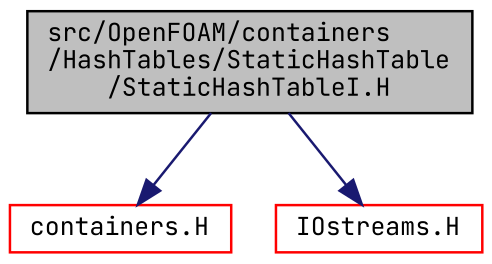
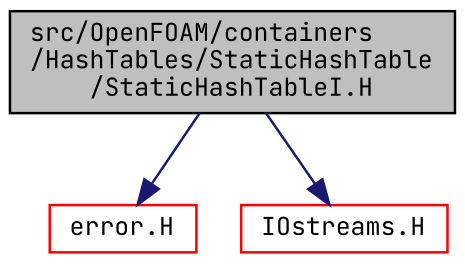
(121, 229) -> (123, 229)
